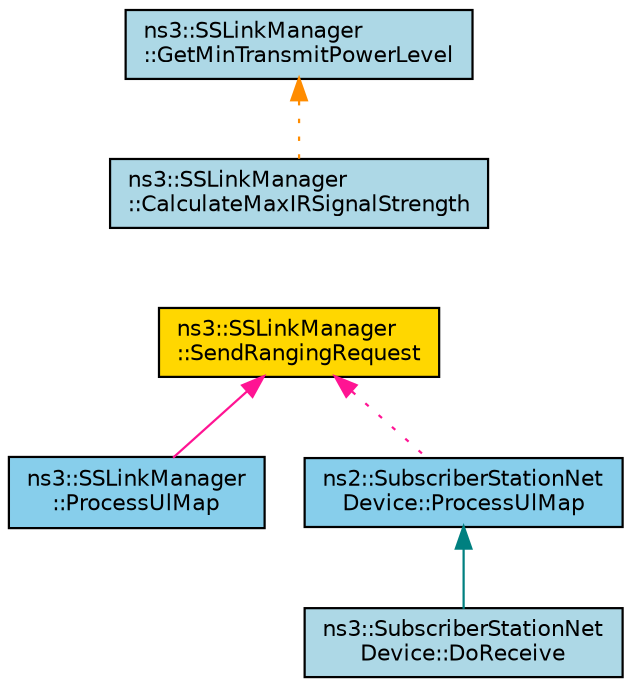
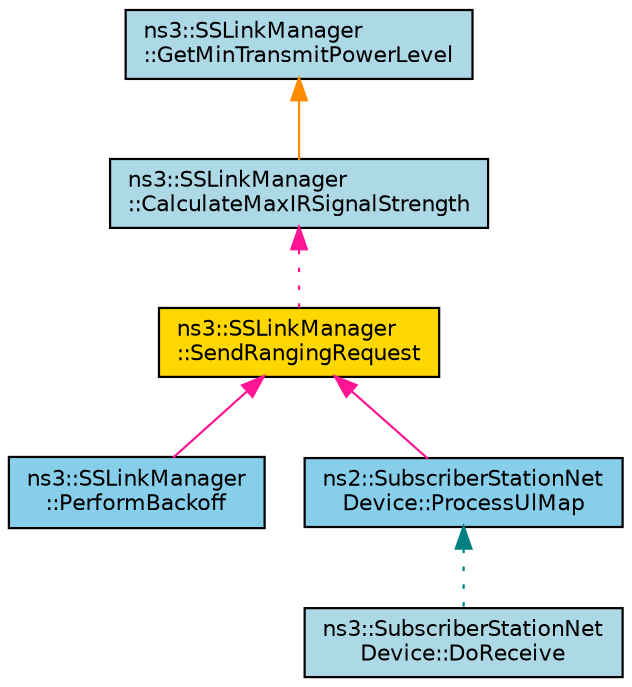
(299, 130) -> (299, 130)
none -> (299, 279)
(390, 425) -> (390, 425)
(137, 493) -> (137, 493)
(464, 579) -> (464, 579)
